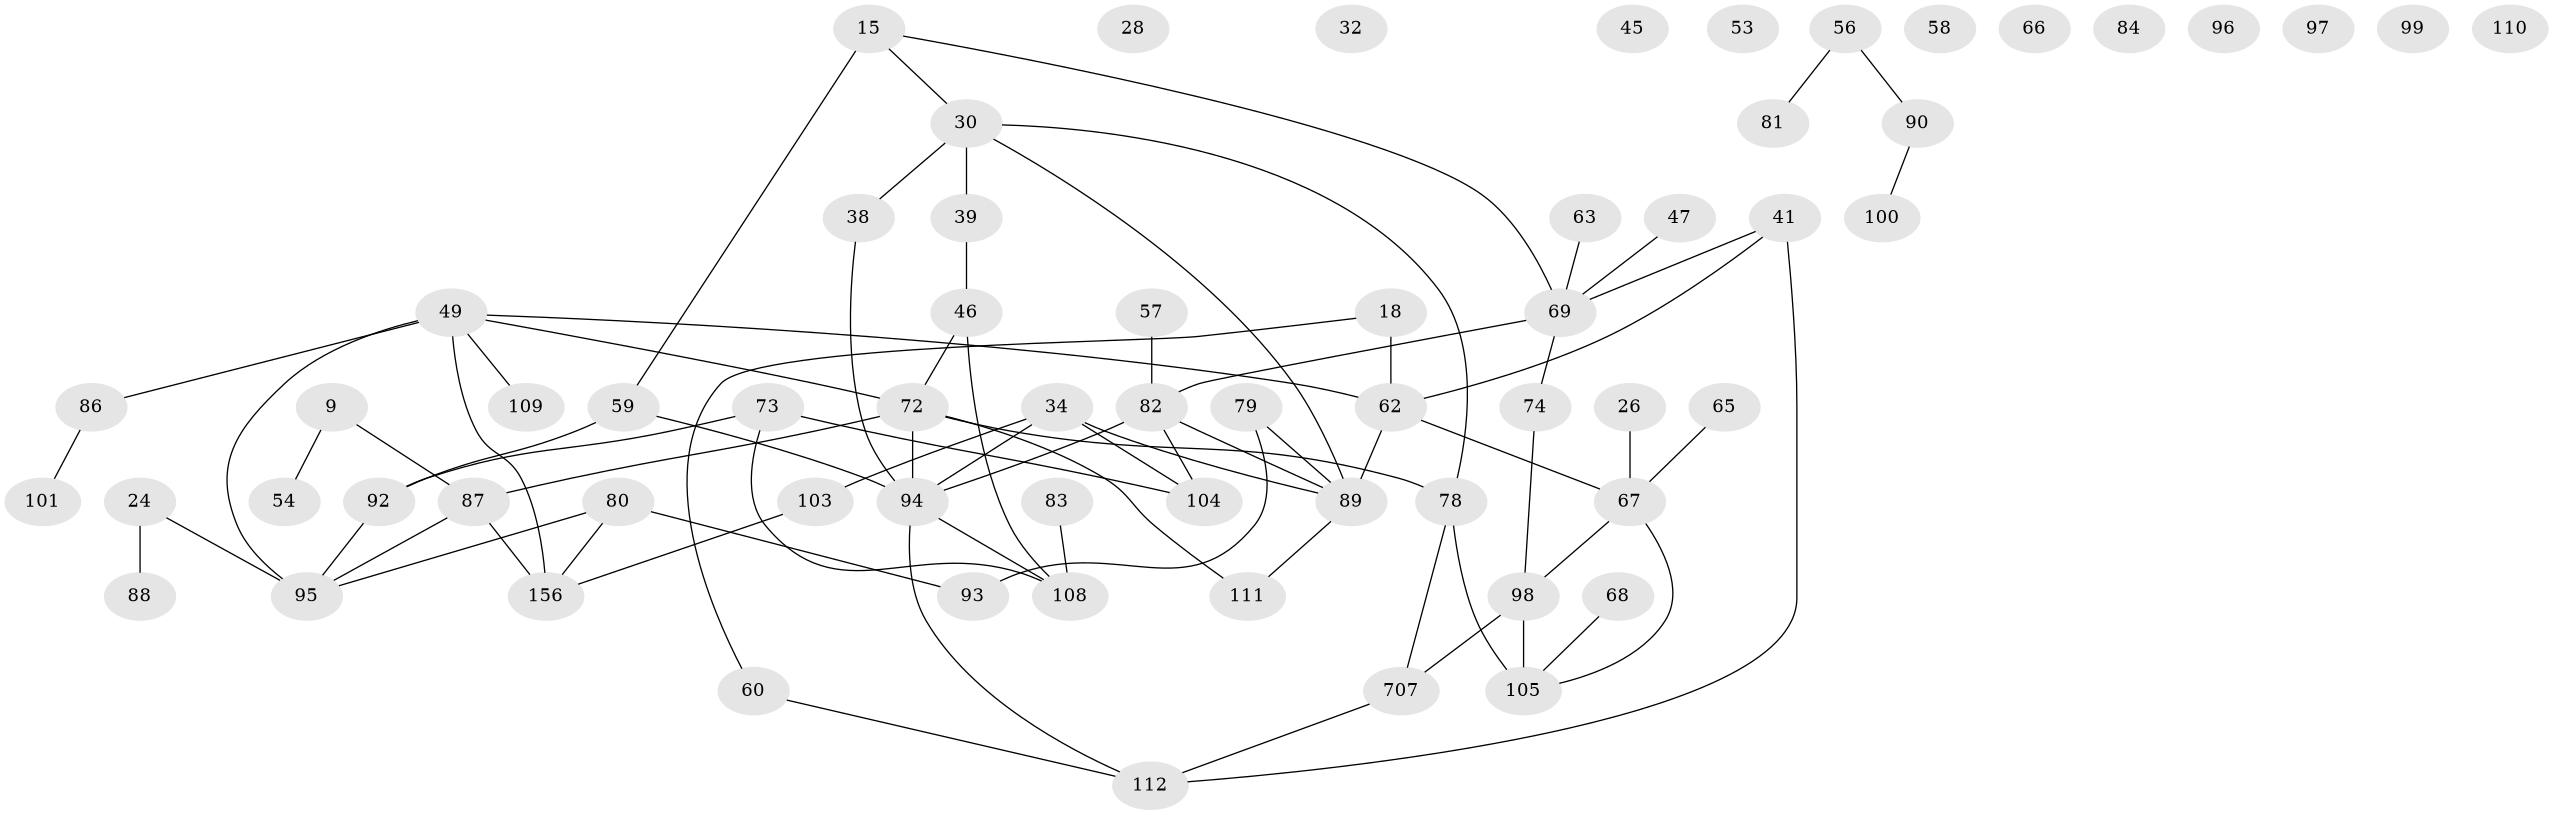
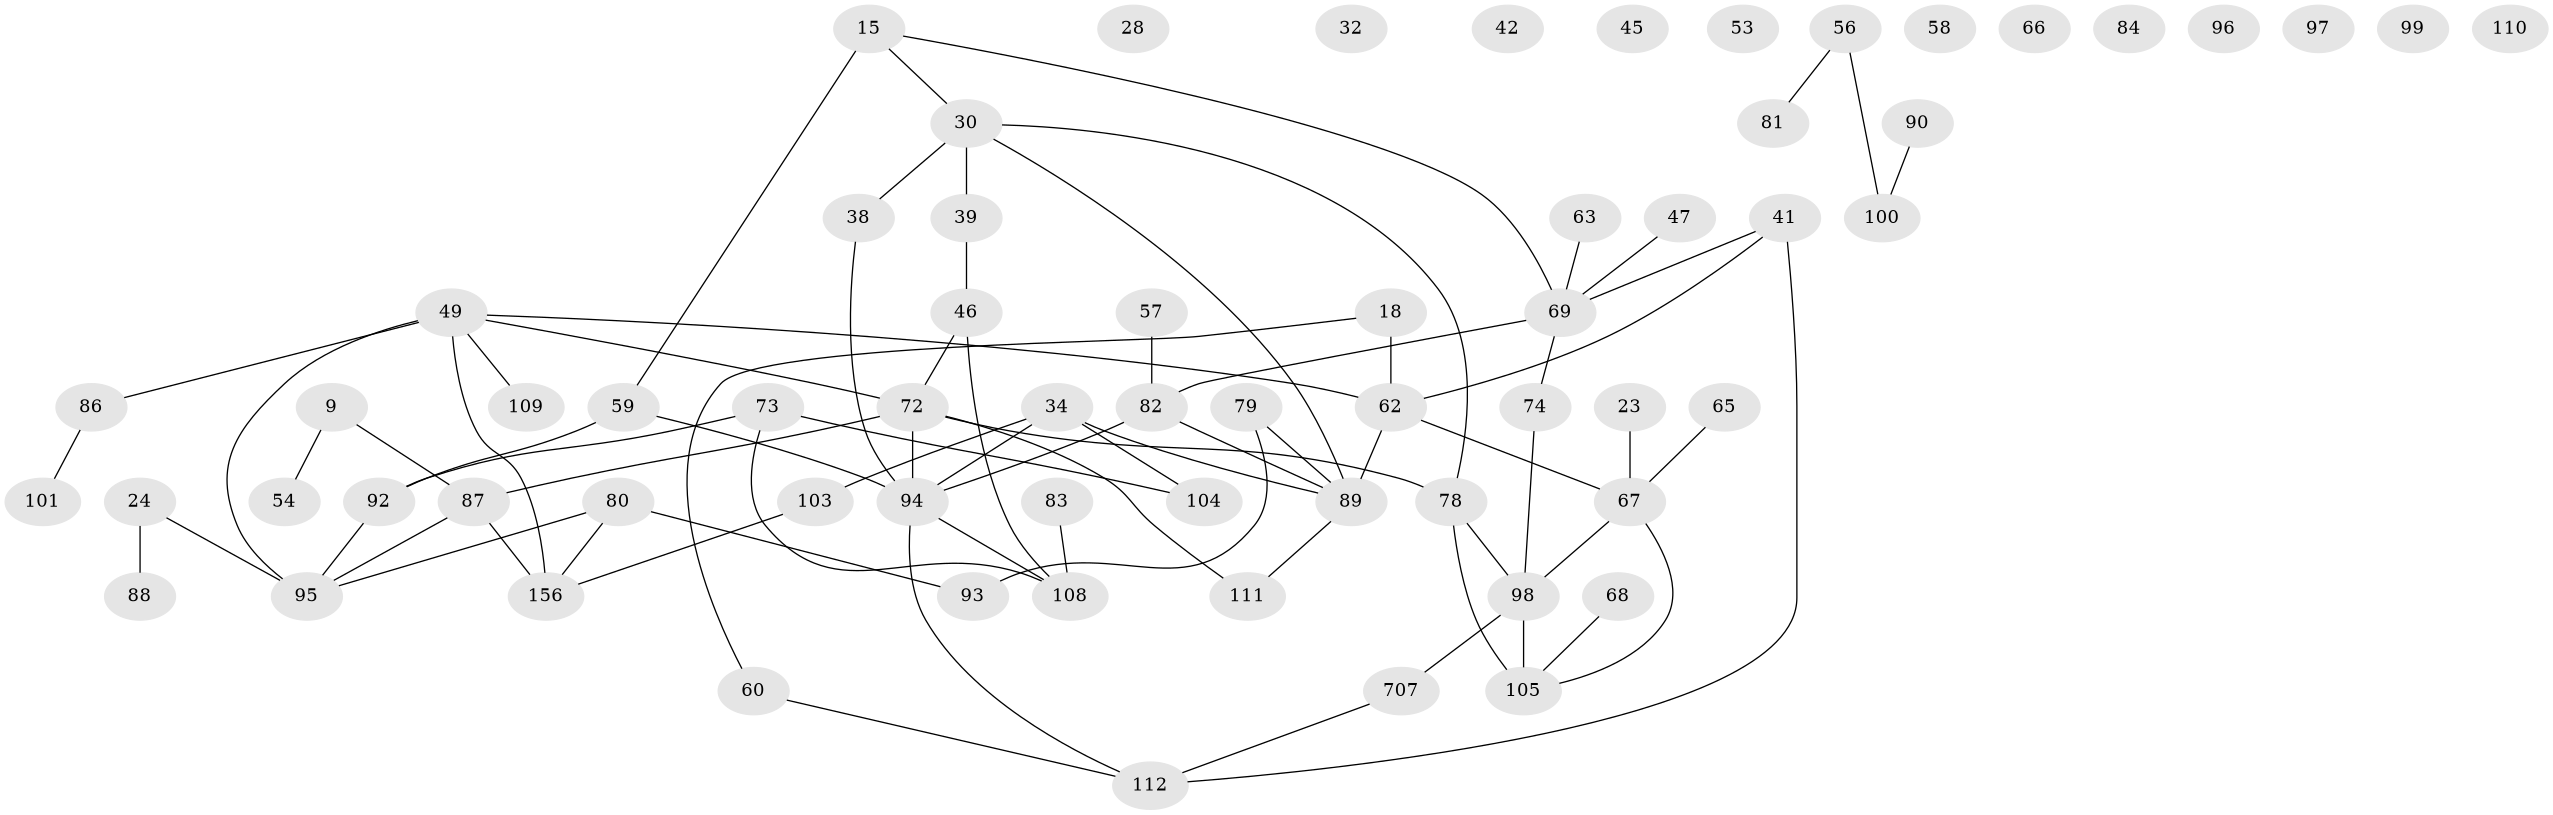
none -> (1508, 29)
(1882, 76) -> (1864, 123)
(1630, 407) -> (1630, 407)
(1184, 466) -> none
(1426, 597) -> (1487, 549)
